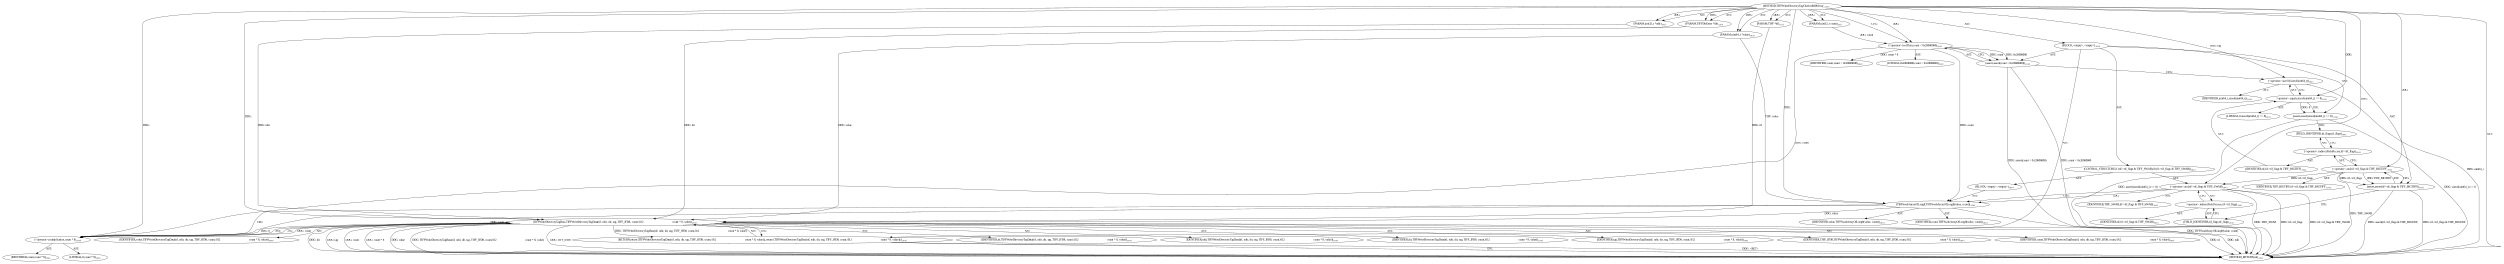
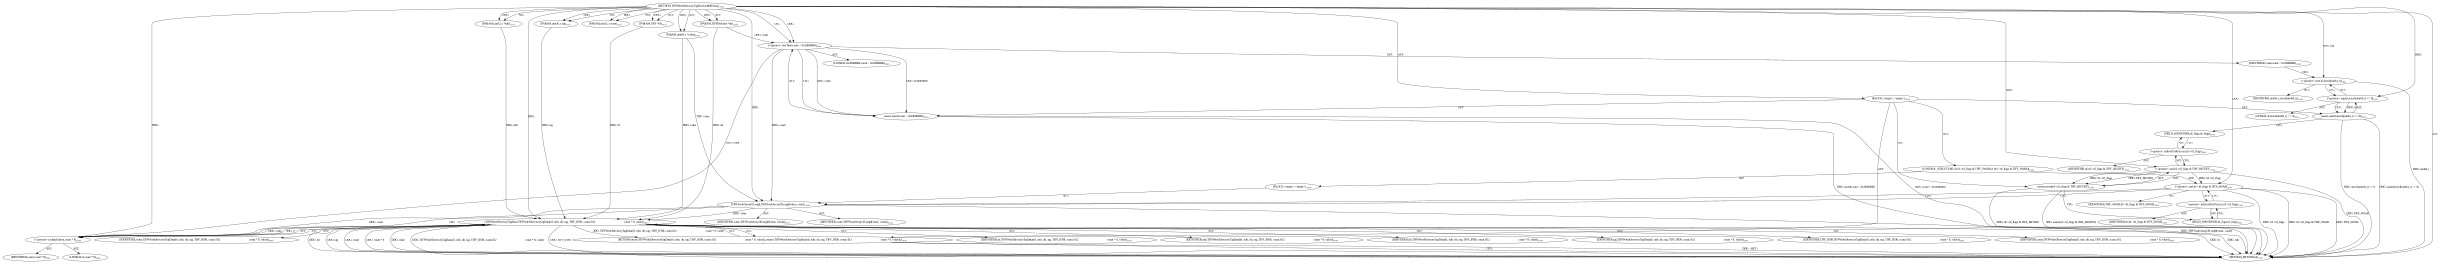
none -> (556, 24)
(1858, 38) -> (748, 37)
(1889, 55) -> (1390, 55)
(2148, 72) -> (2299, 72)
(2212, 124) -> (2356, 109)
(2293, 187) -> none
